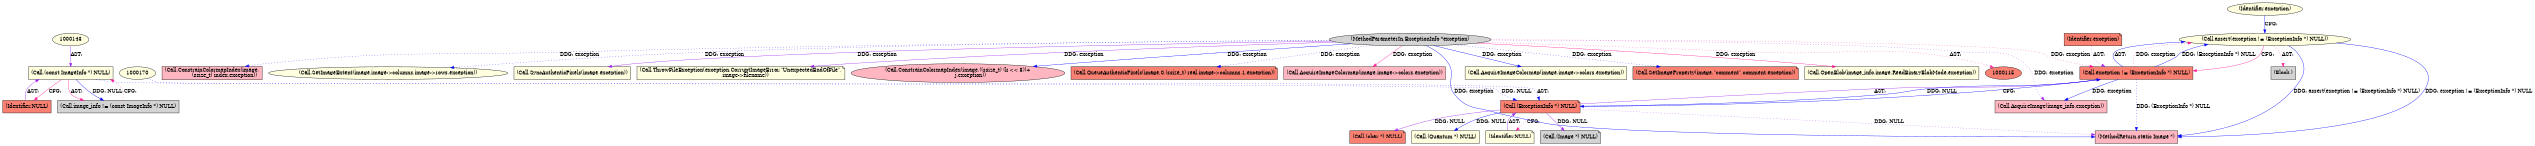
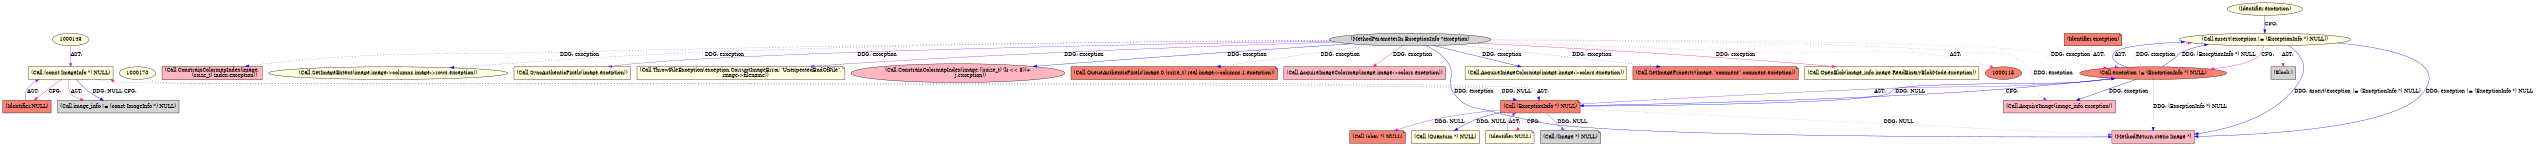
(2136, 73) -> (2153, 73)
